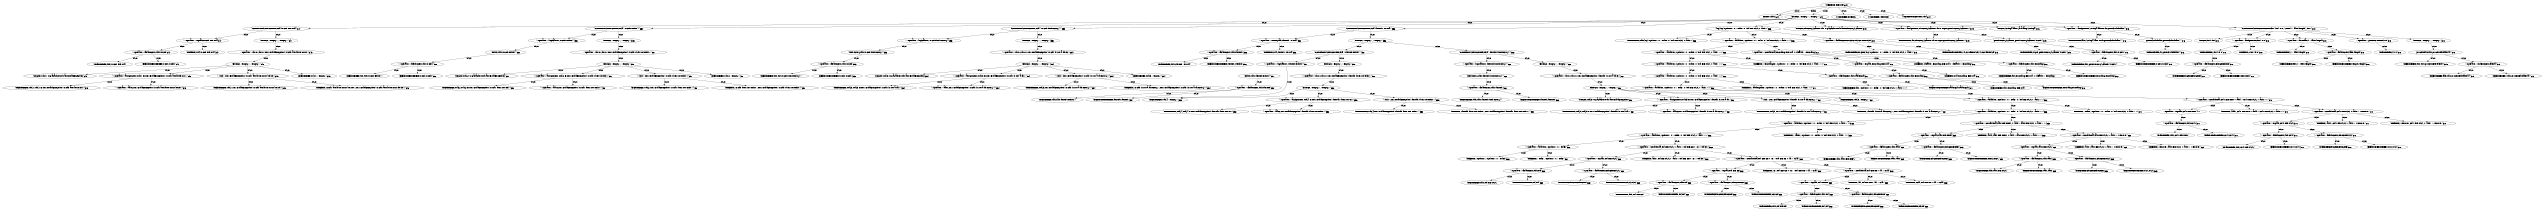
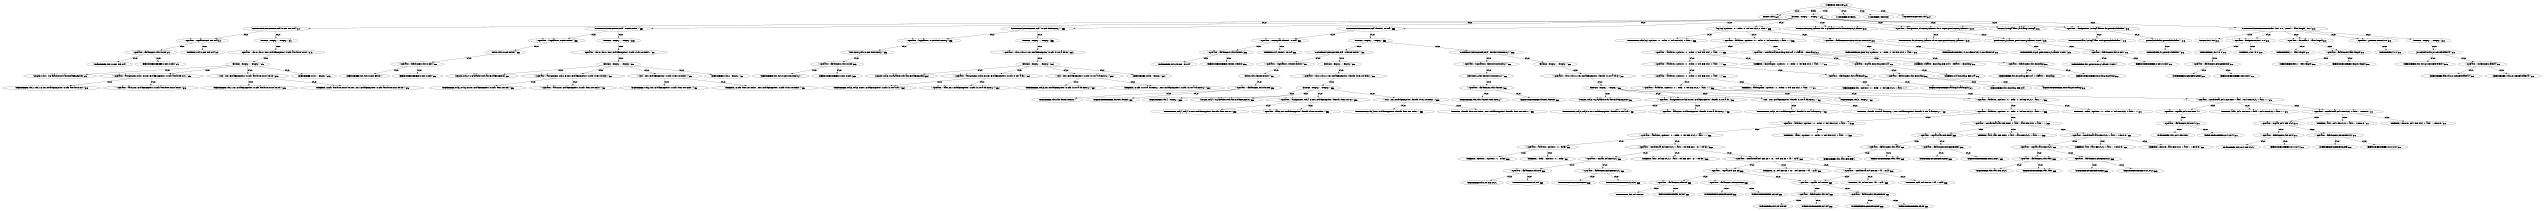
(1246, 96) -> (1273, 70)
none -> (1227, 100)
(1727, 176) -> (1770, 177)
